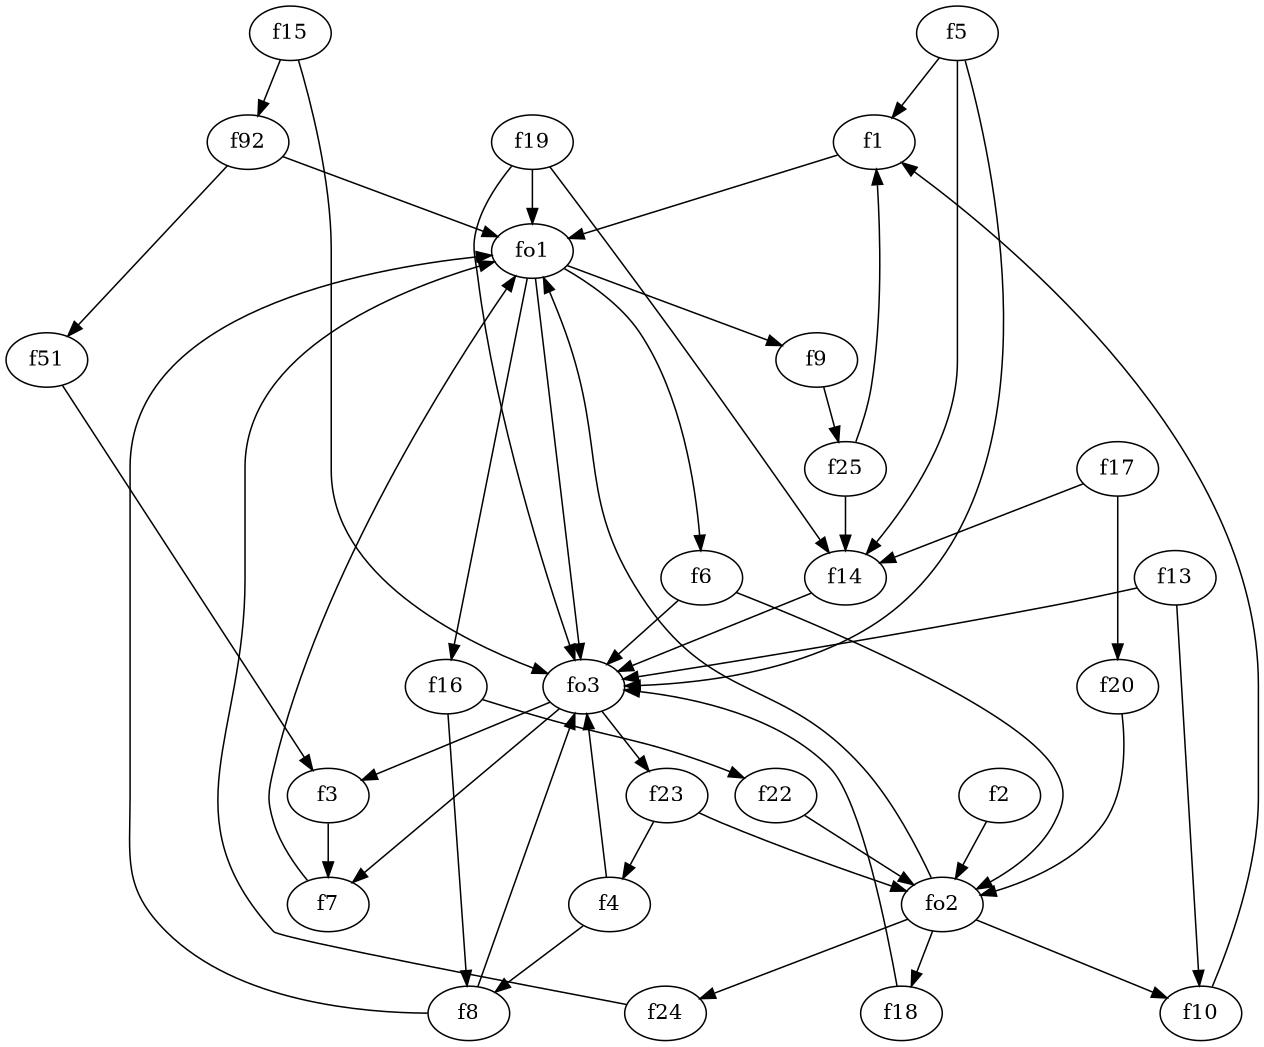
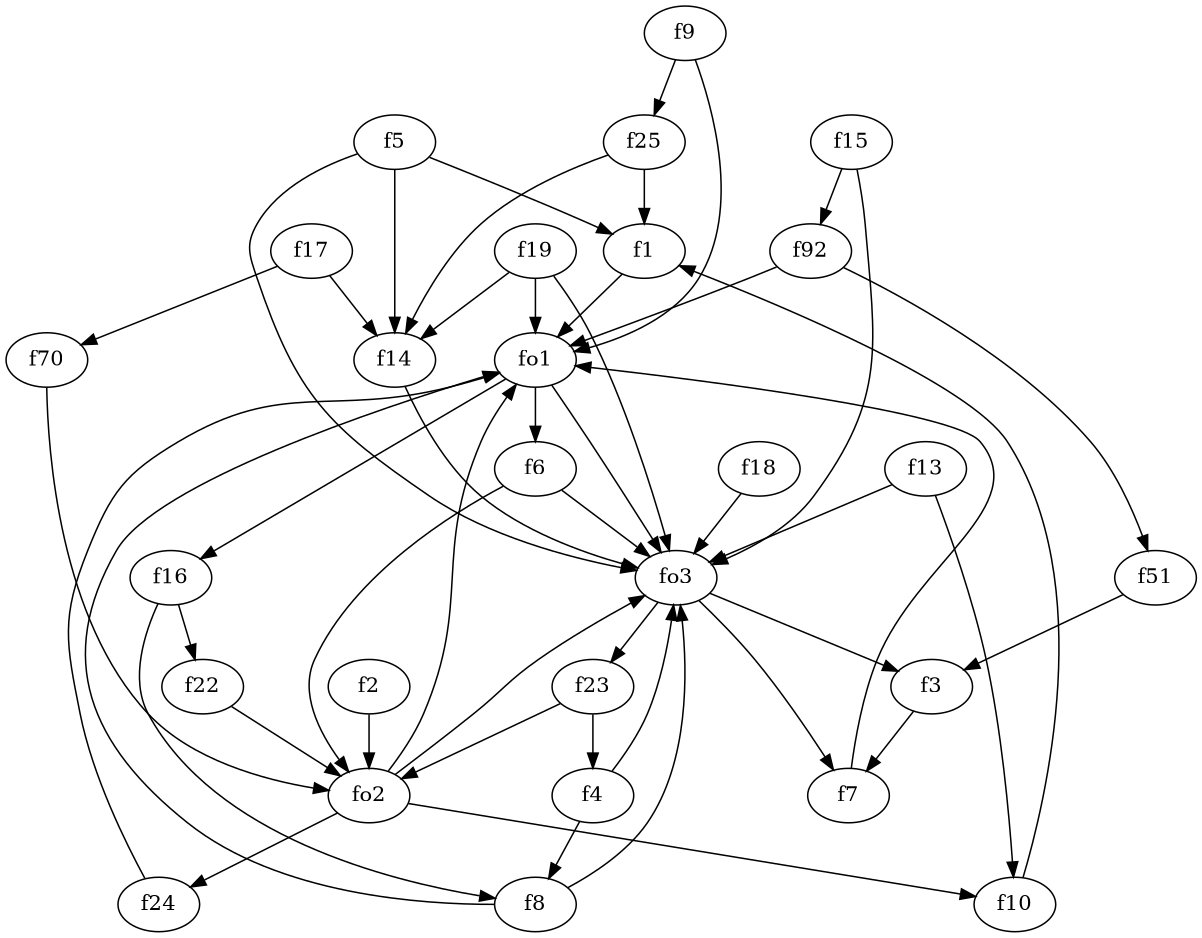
(667, 303) -> (716, 235)
(1118, 687) -> (47, 360)
(925, 952) -> (509, 683)
